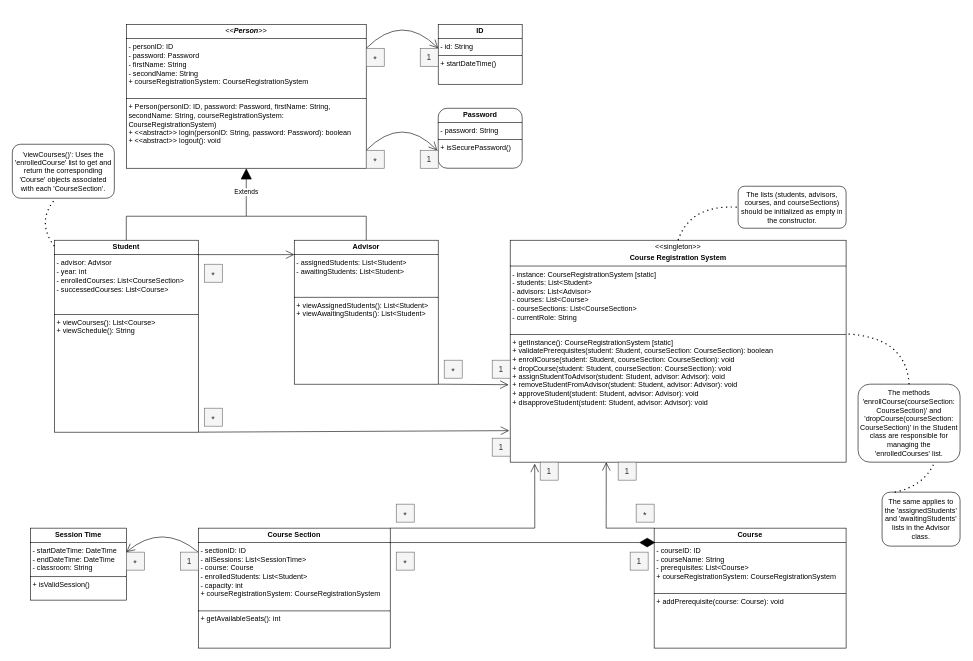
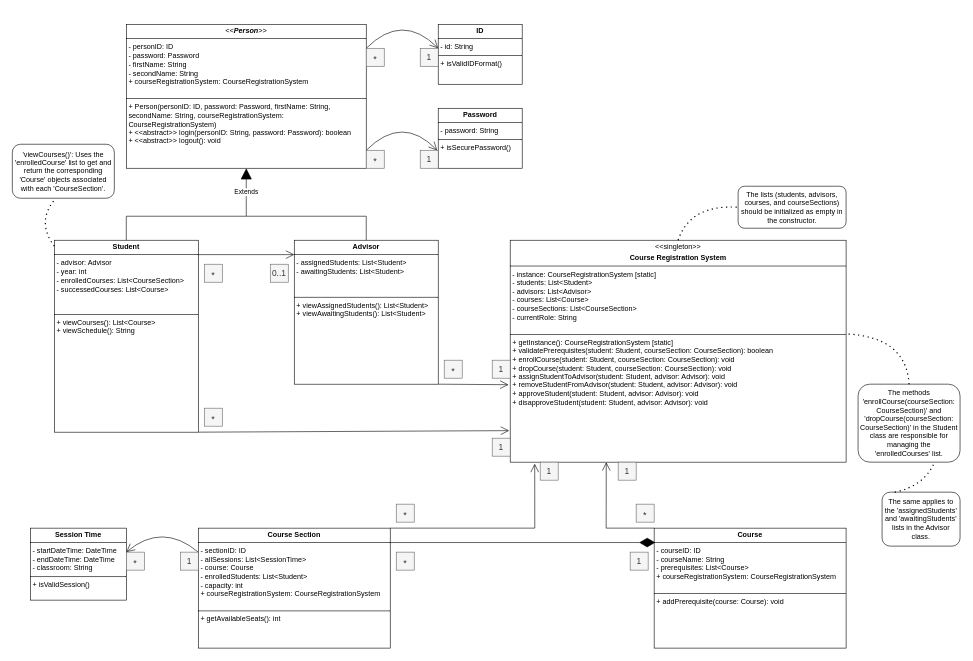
(472, 37) -> (474, 37)
(480, 138) -> (480, 138)
none -> (279, 273)
